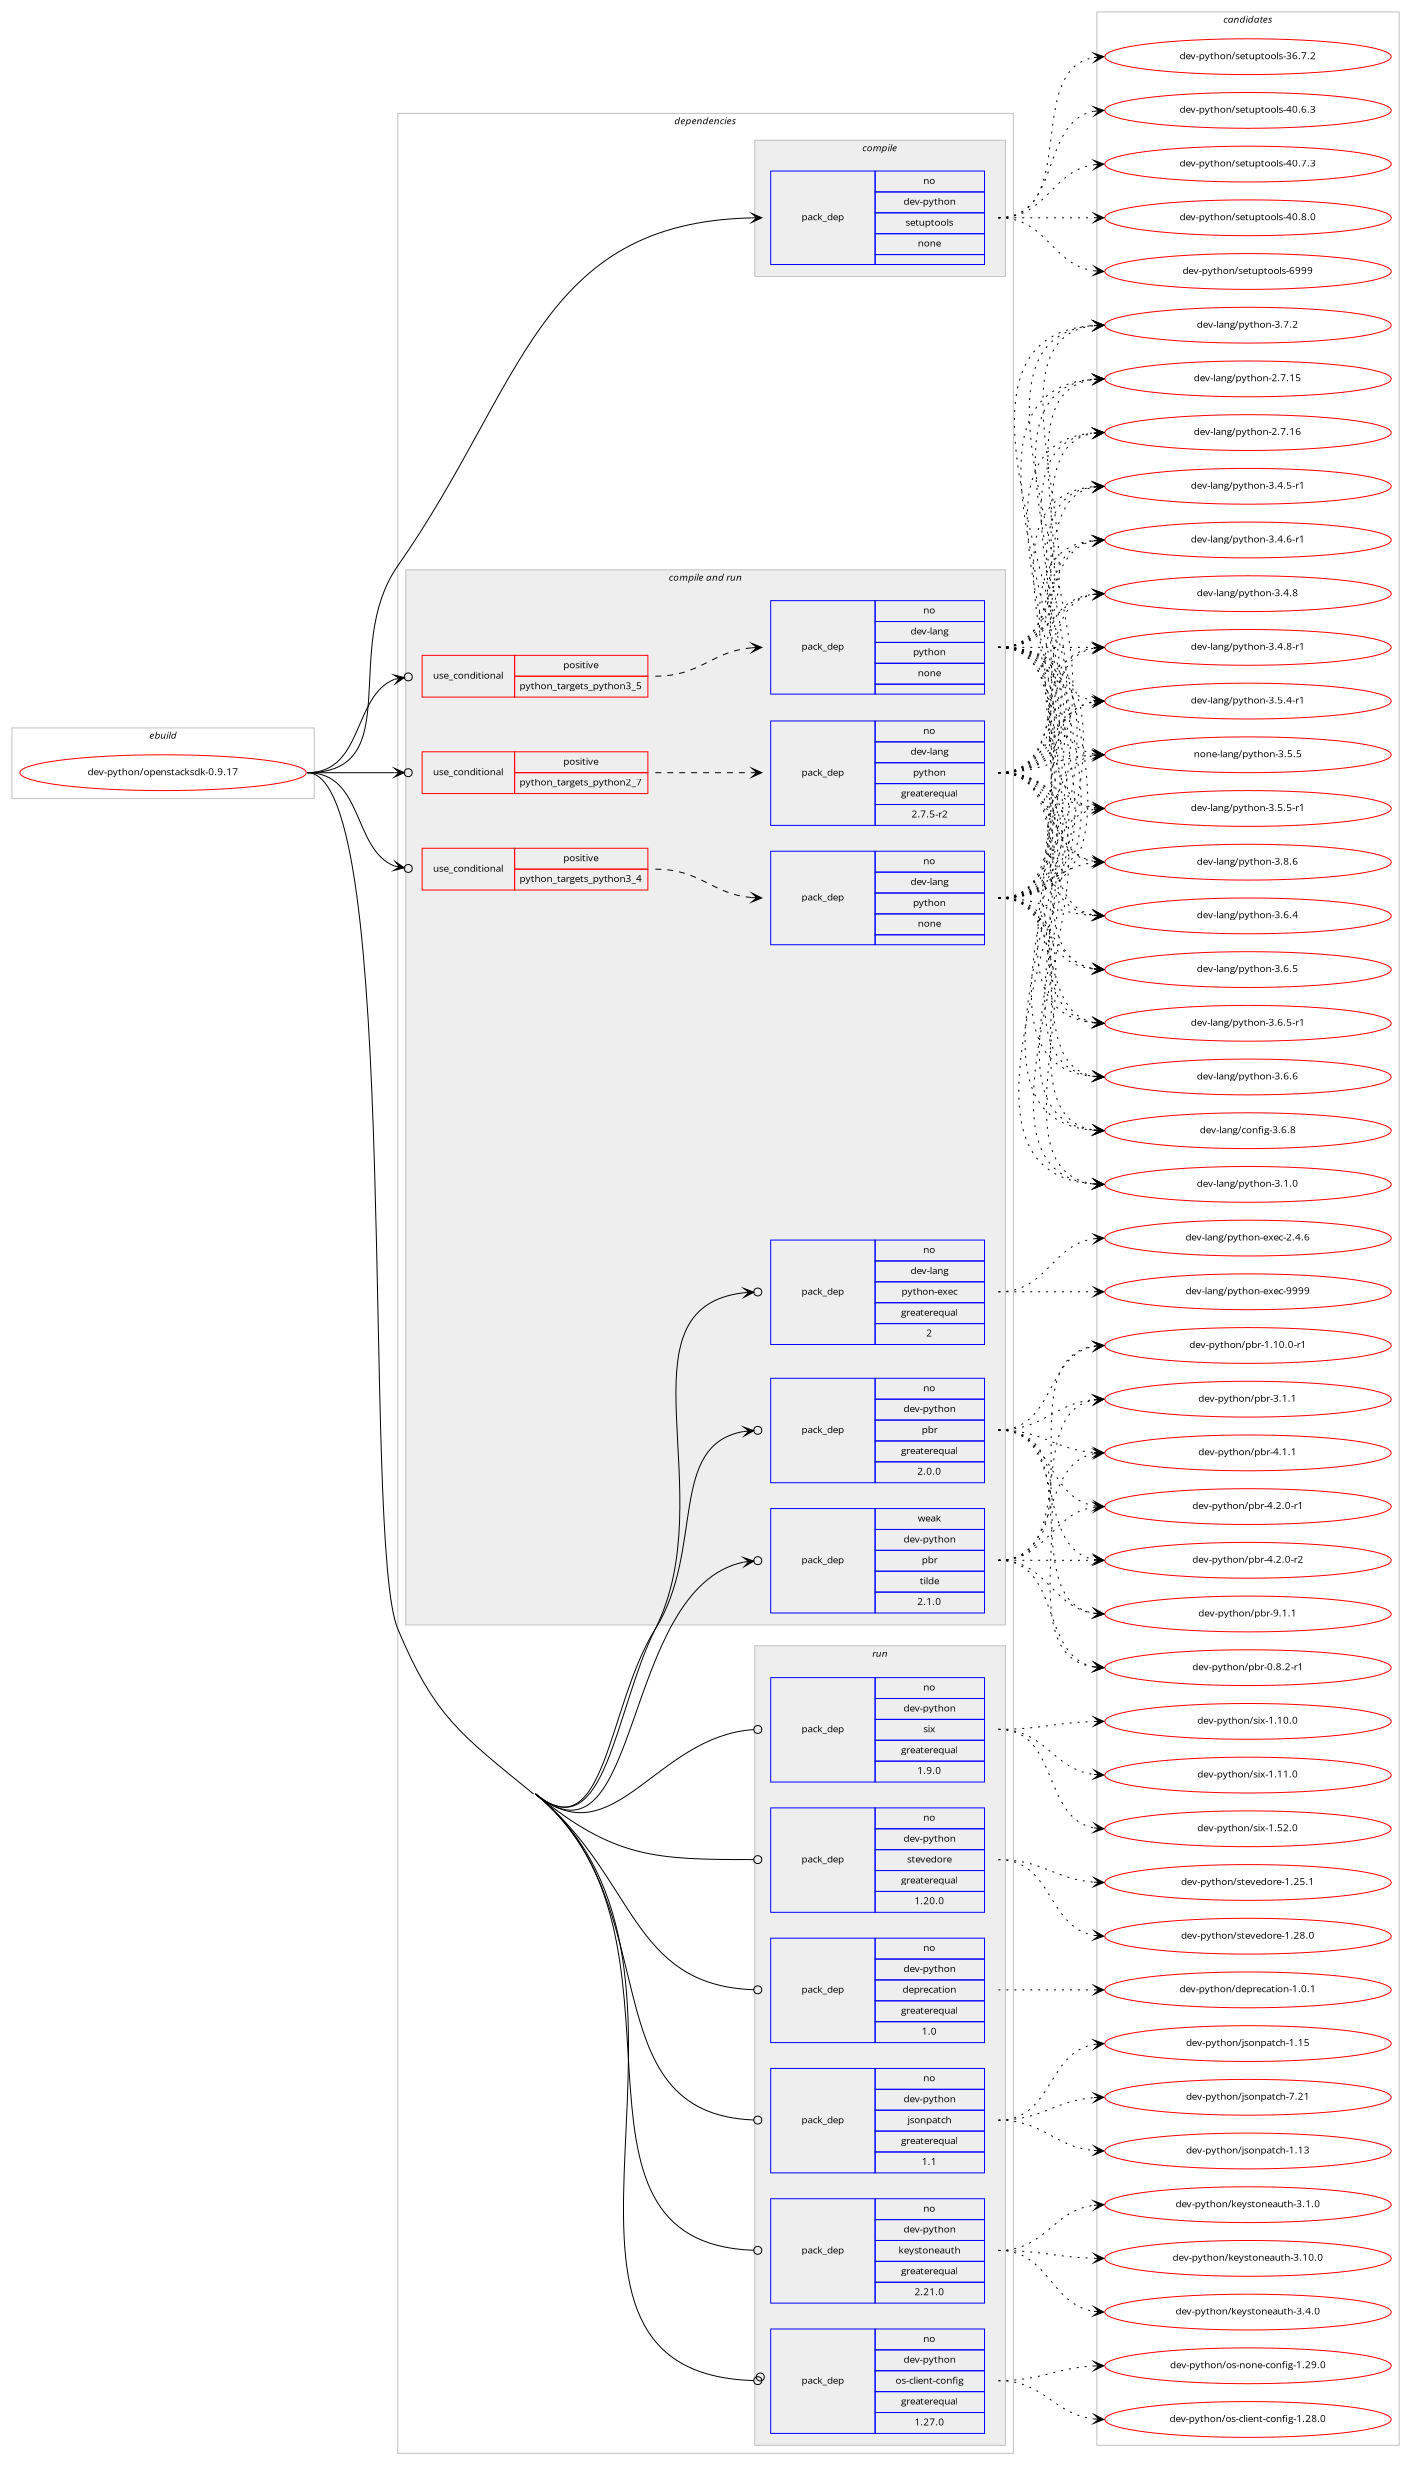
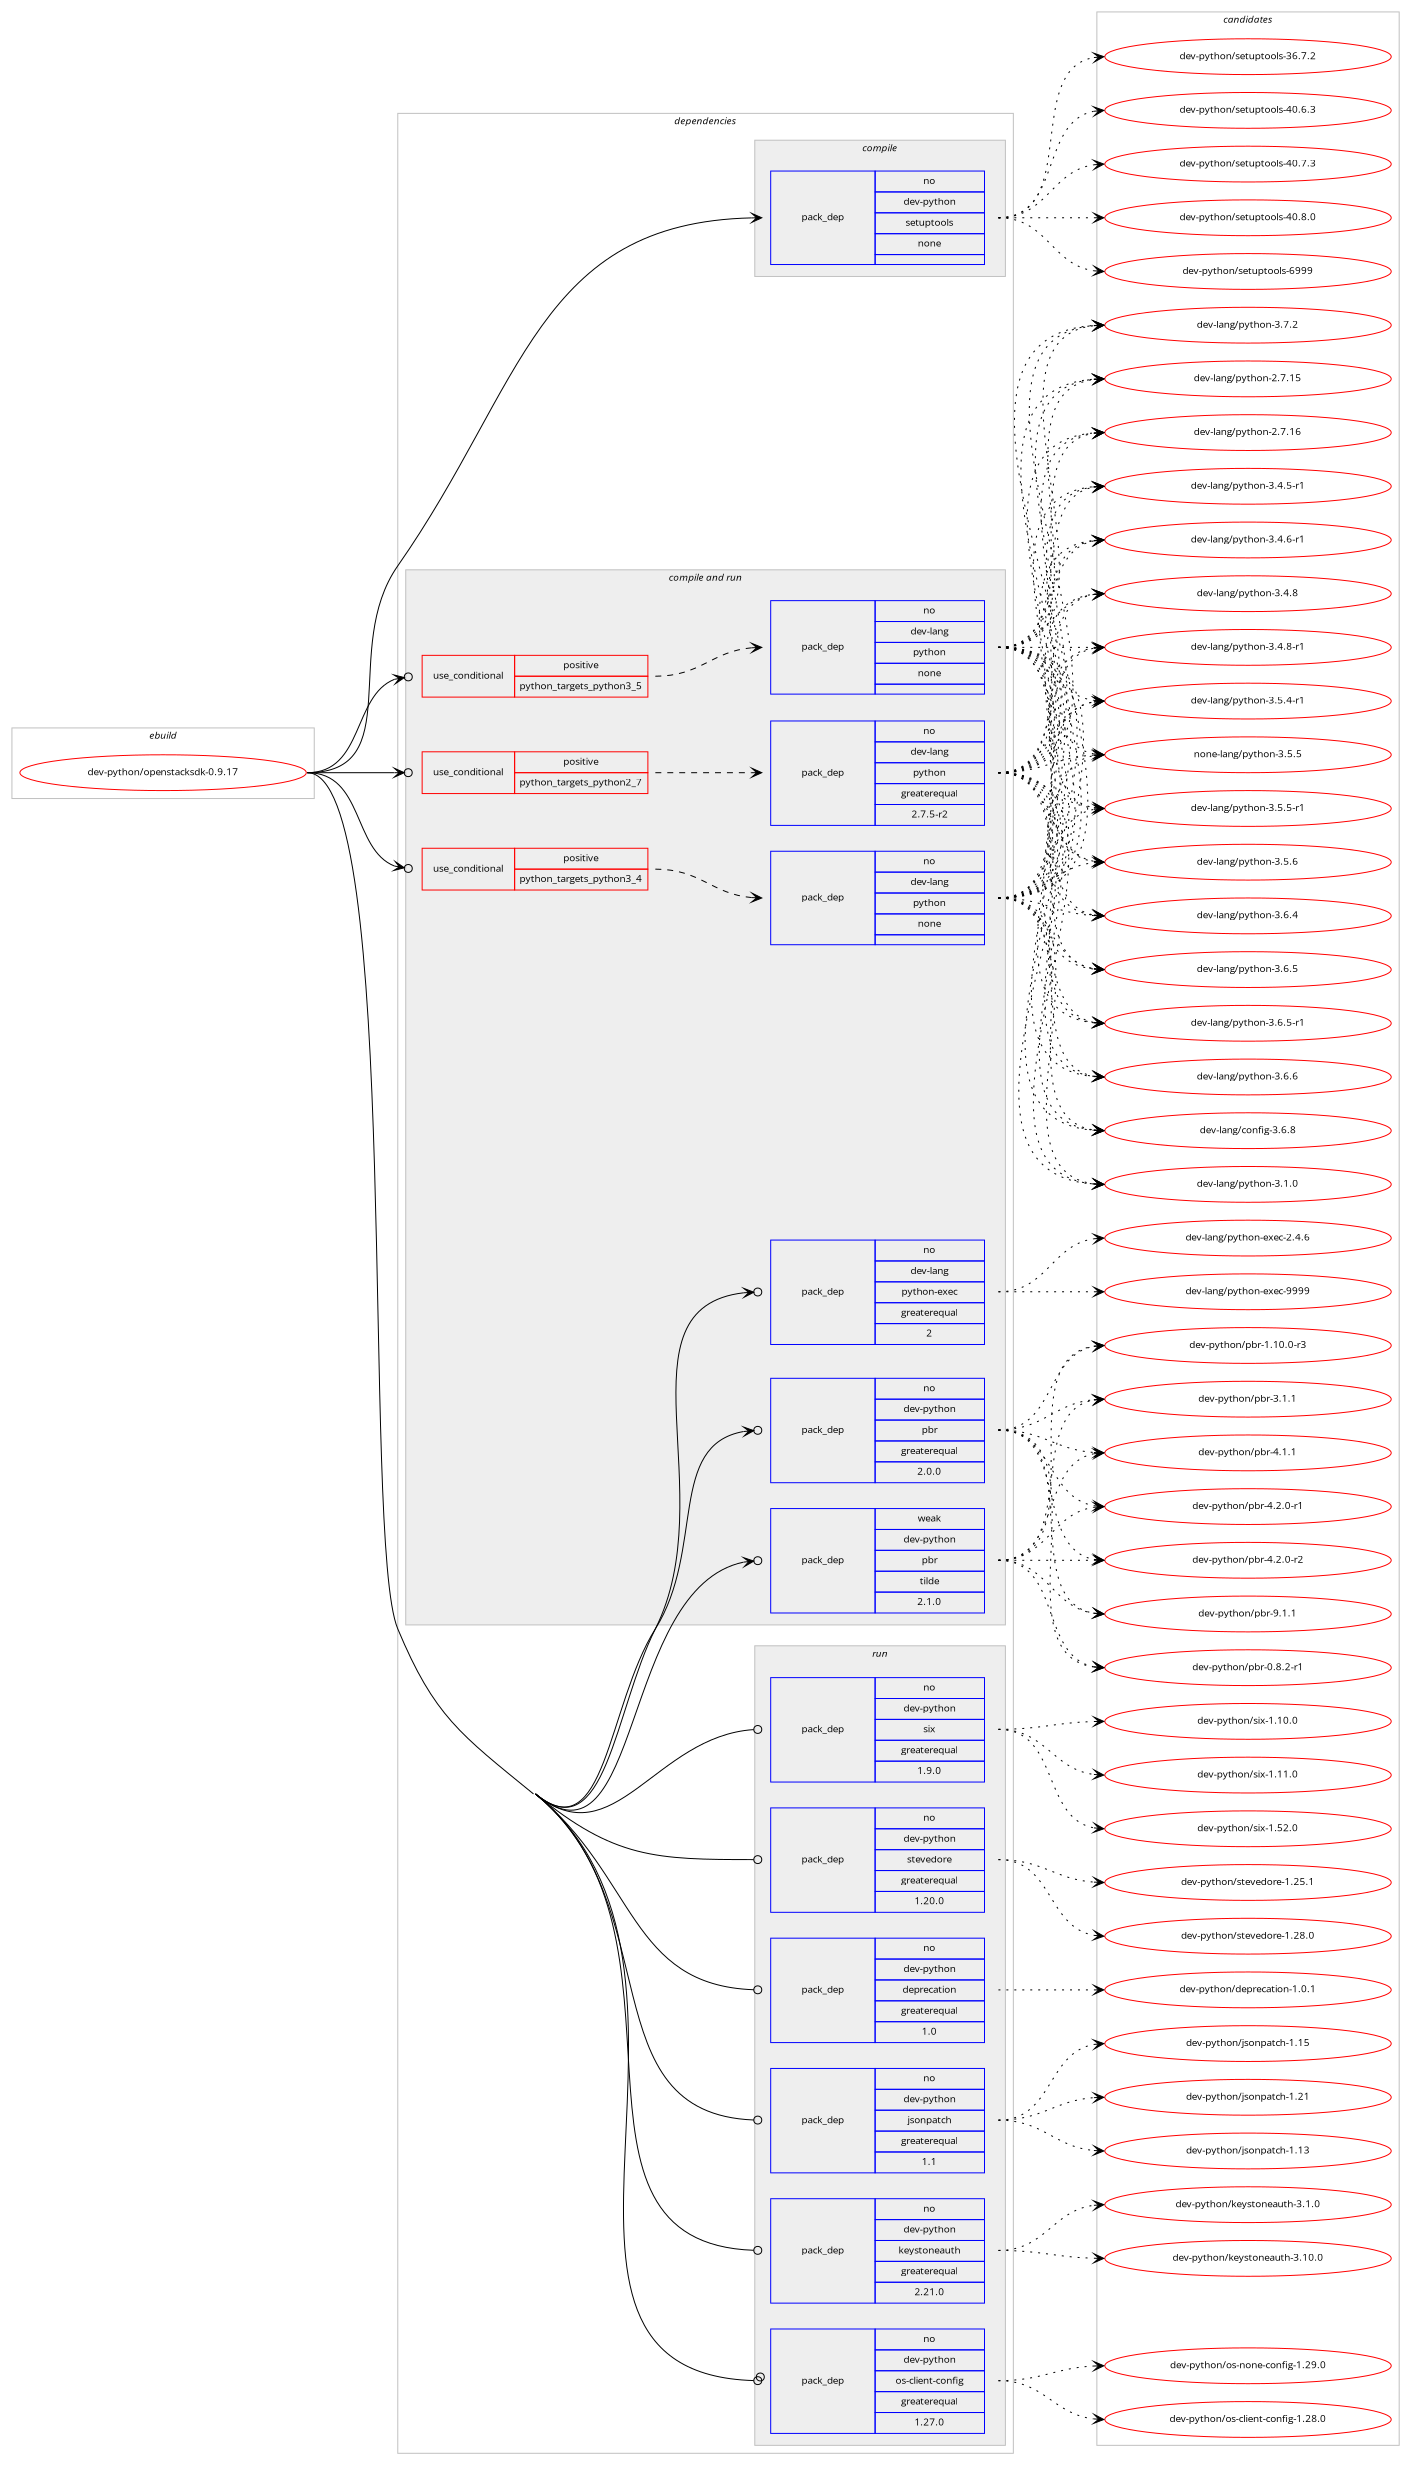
(1248, 862) -> (1248, 862)
(1248, 1345) -> (1248, 1345)
(1248, 2097) -> (1248, 2097)
(1248, 2312) -> none
